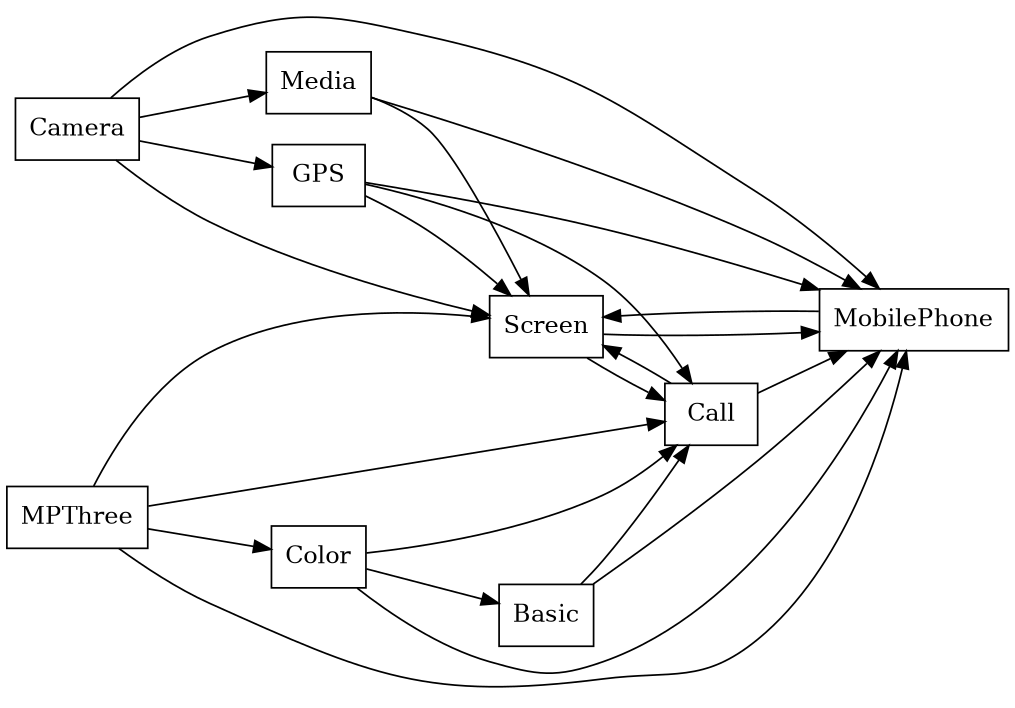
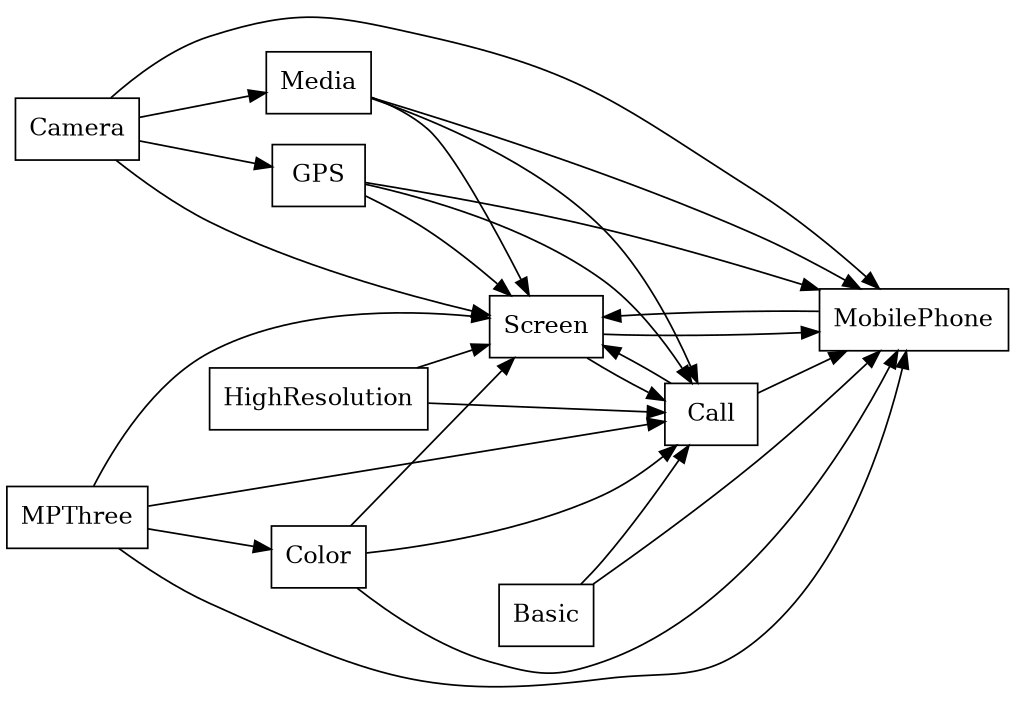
none -> (564, 195)
none -> (319, 399)
(424, 584) -> (426, 448)
